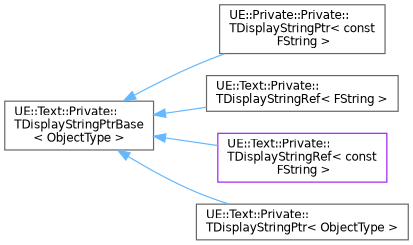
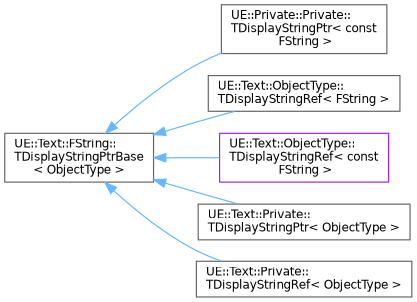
(302, 93) -> (304, 93)
(79, 126) -> (79, 158)
(302, 158) -> (304, 158)
none -> (304, 279)
